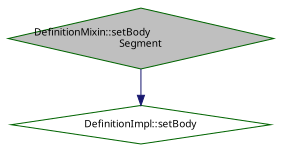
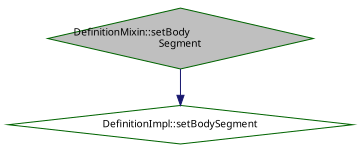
(141, 125) -> (180, 125)
